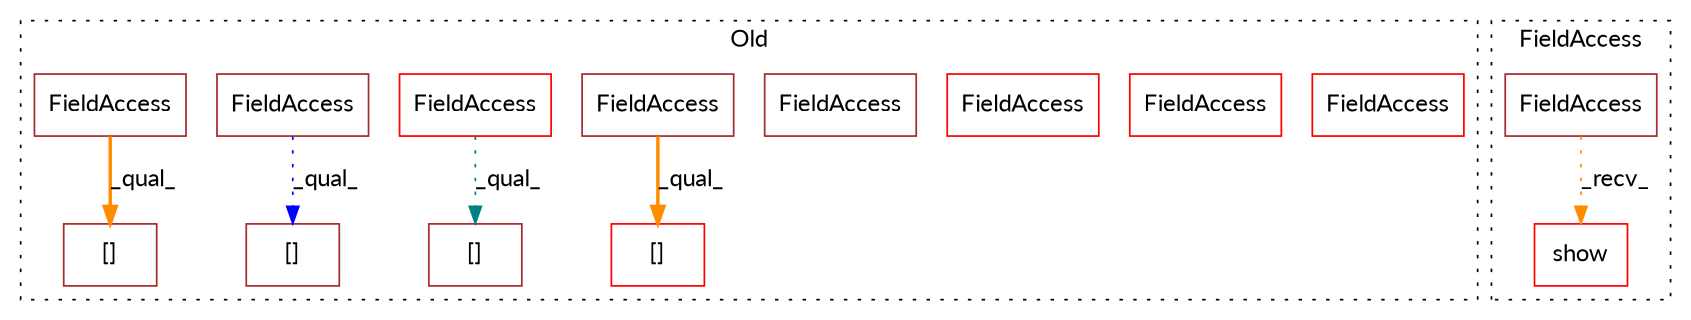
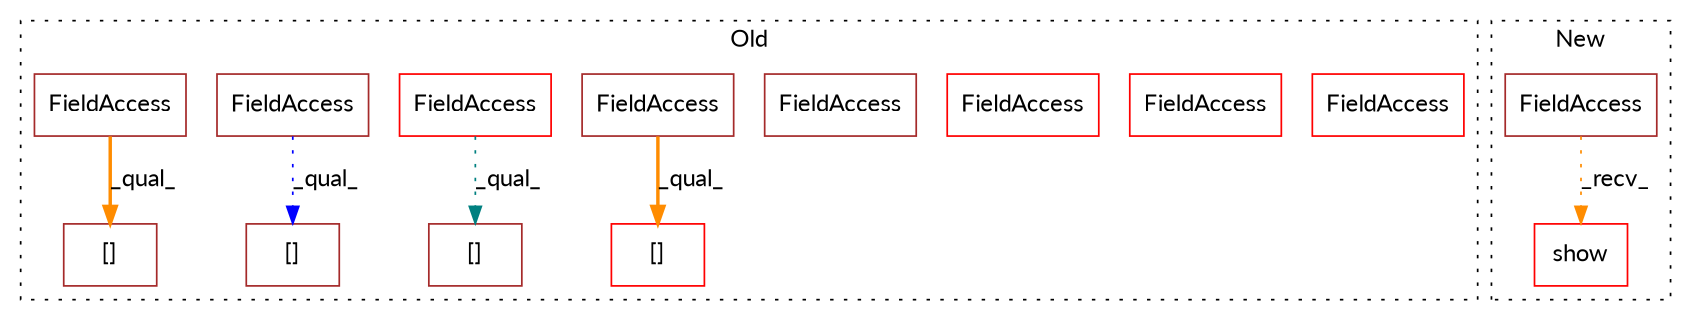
(1581, 40) -> (1581, 40)
